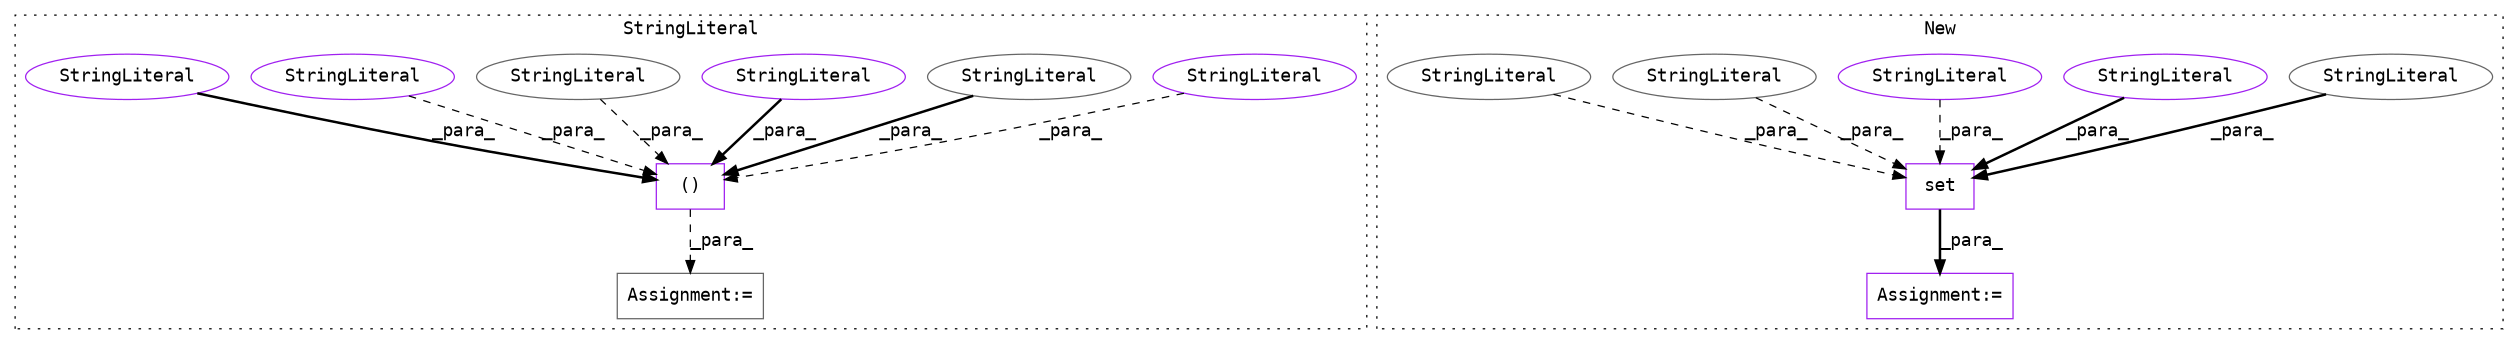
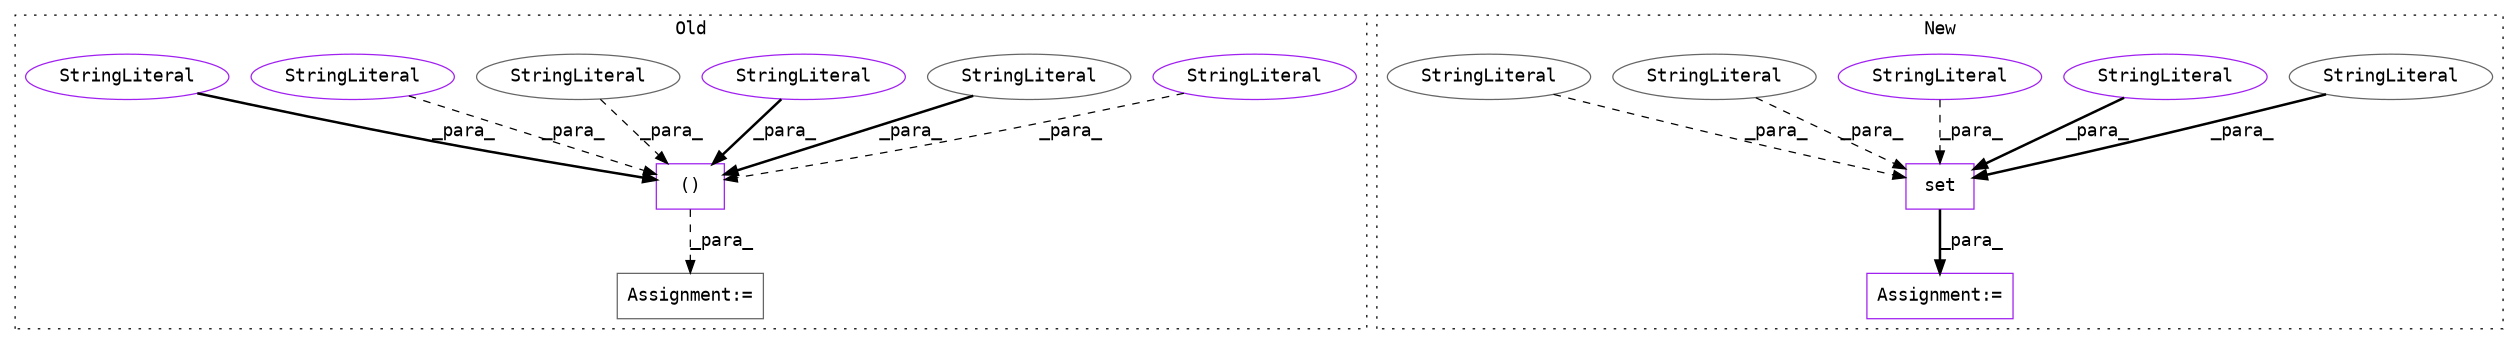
(691, 30) -> (691, 30)
